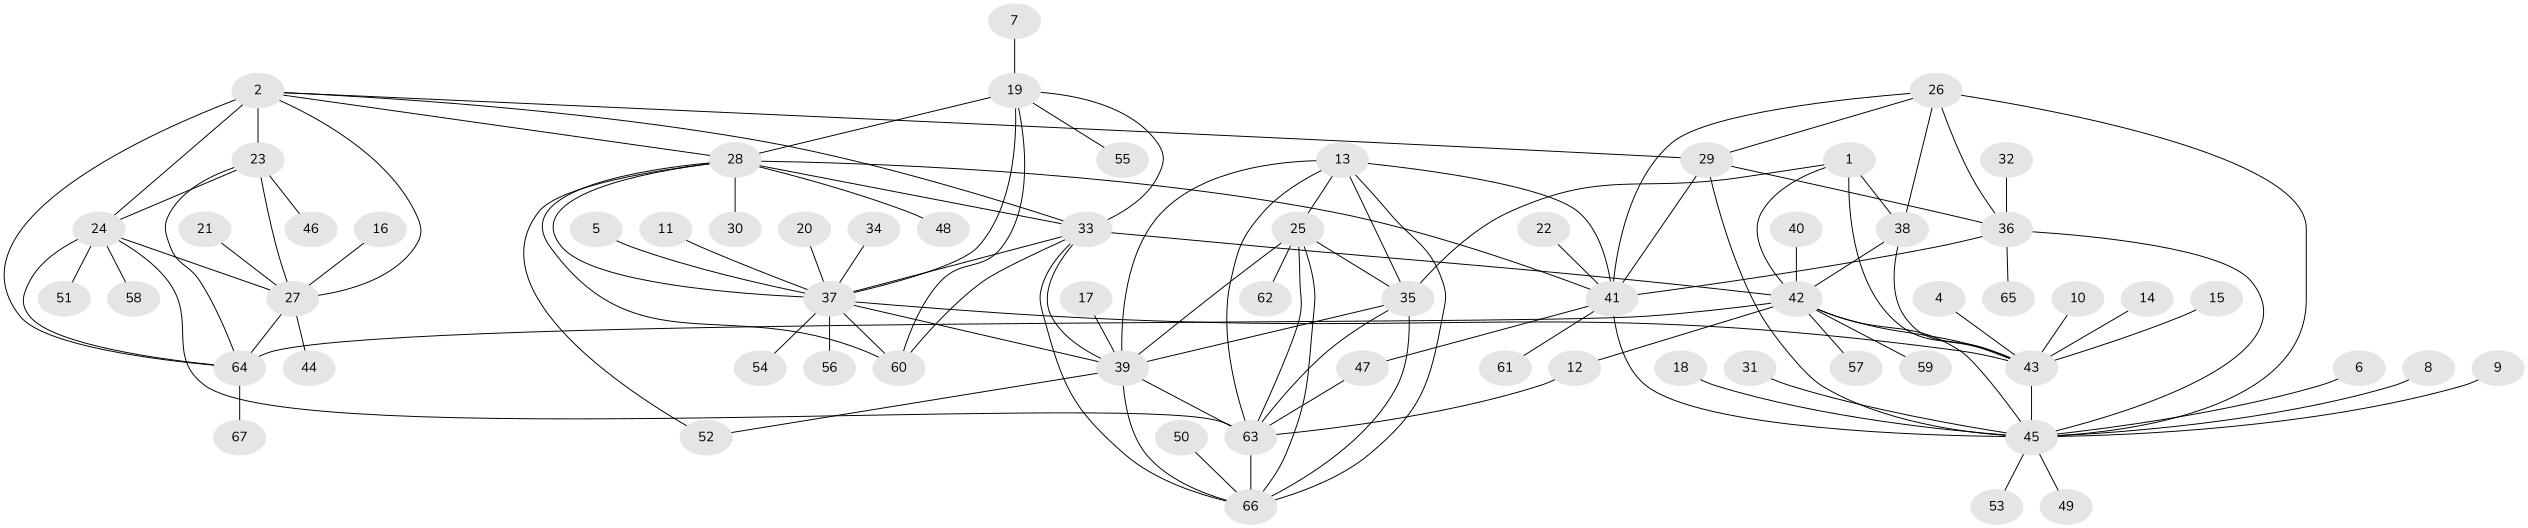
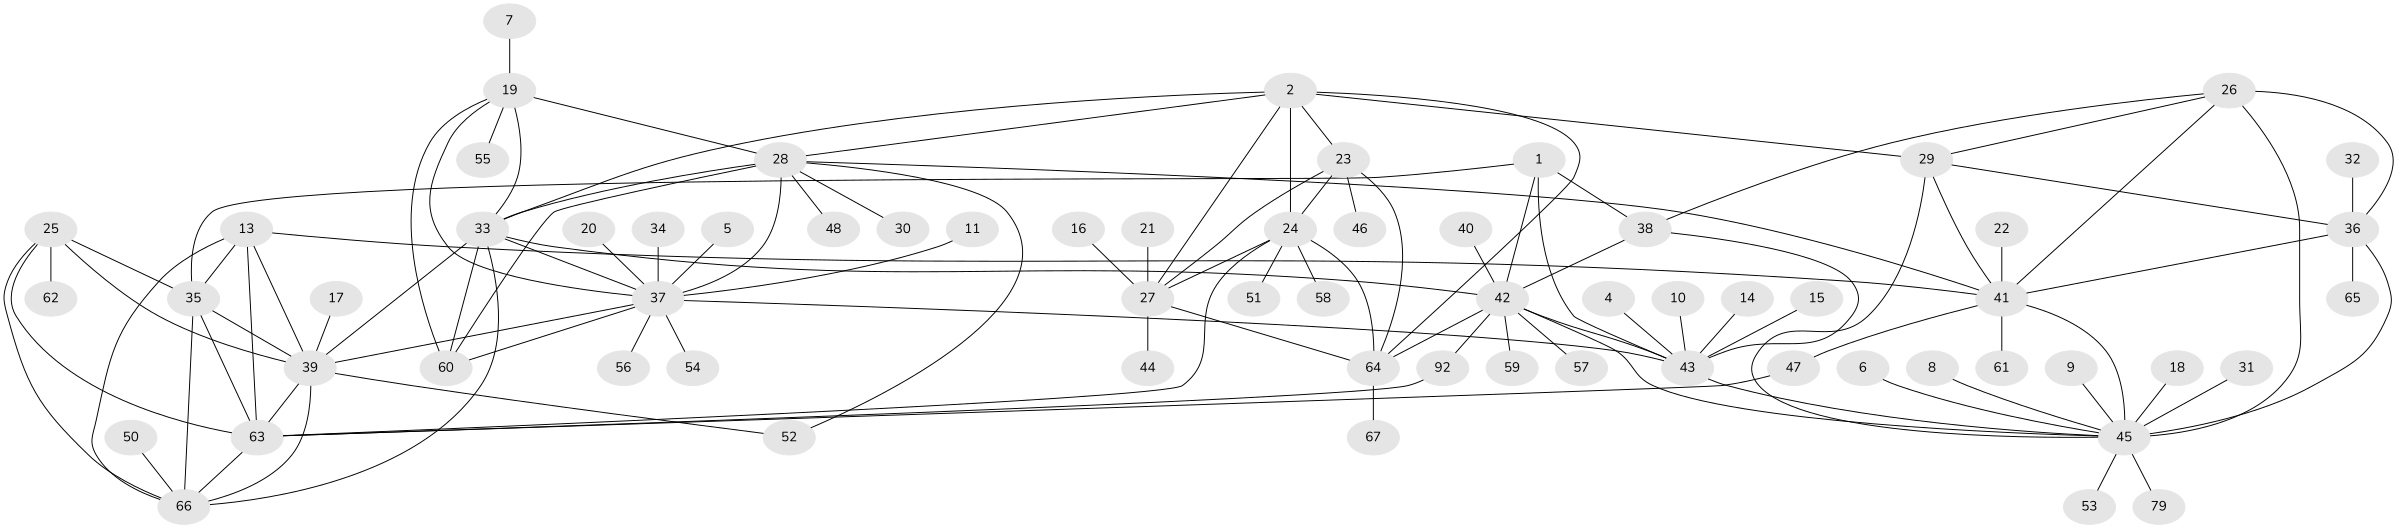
(1320, 195) -> none
(1575, 368) -> (1443, 368)
(2066, 507) -> (2159, 507)
